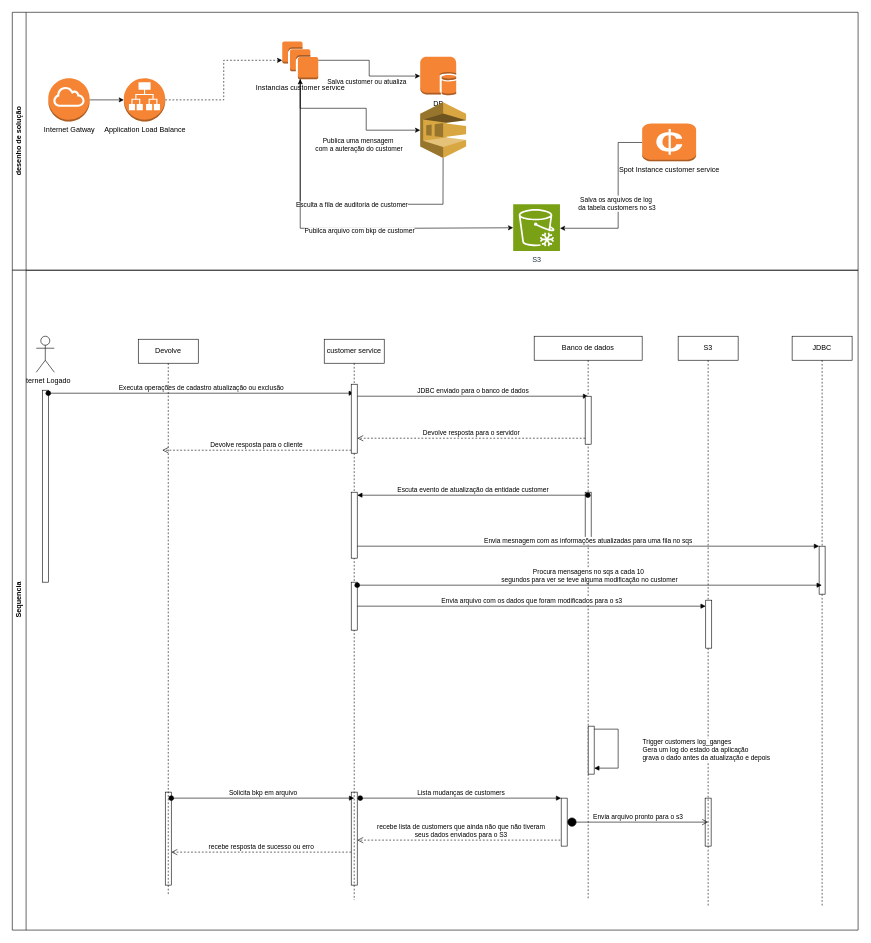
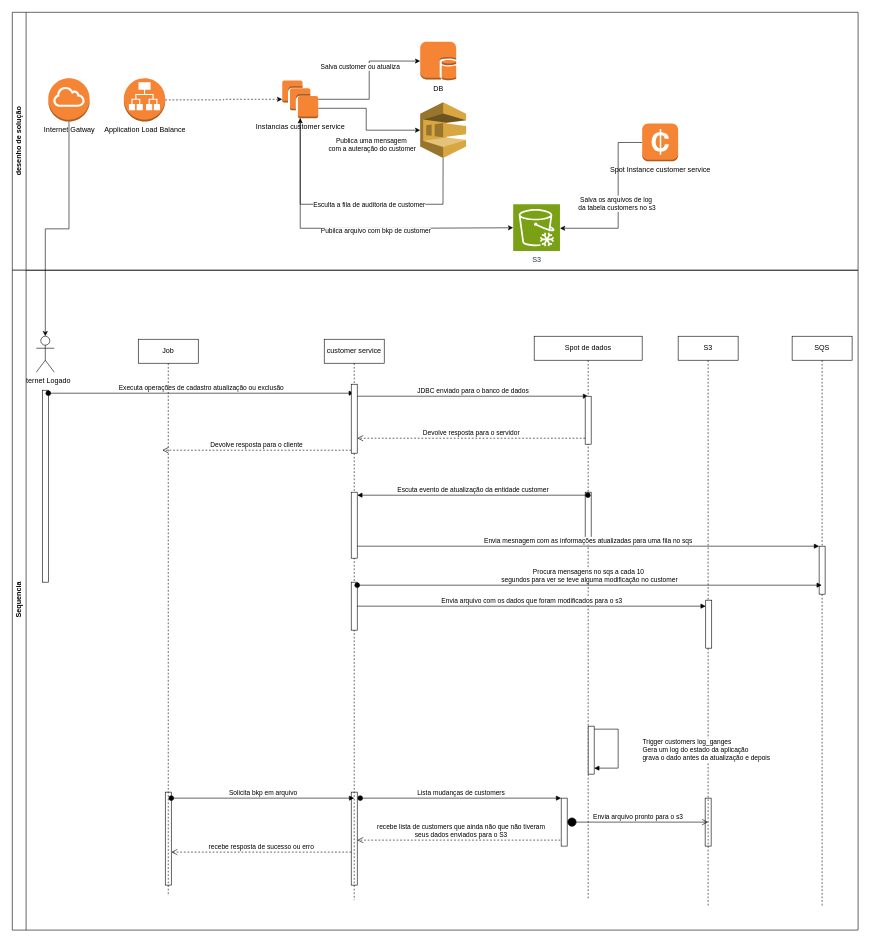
(300, 60) -> (300, 99)
(438, 76) -> (438, 61)
(118, 100) -> (69, 229)
(669, 143) -> (660, 143)
(588, 348) -> (588, 348)
(822, 348) -> (822, 348)
(168, 351) -> (168, 351)
